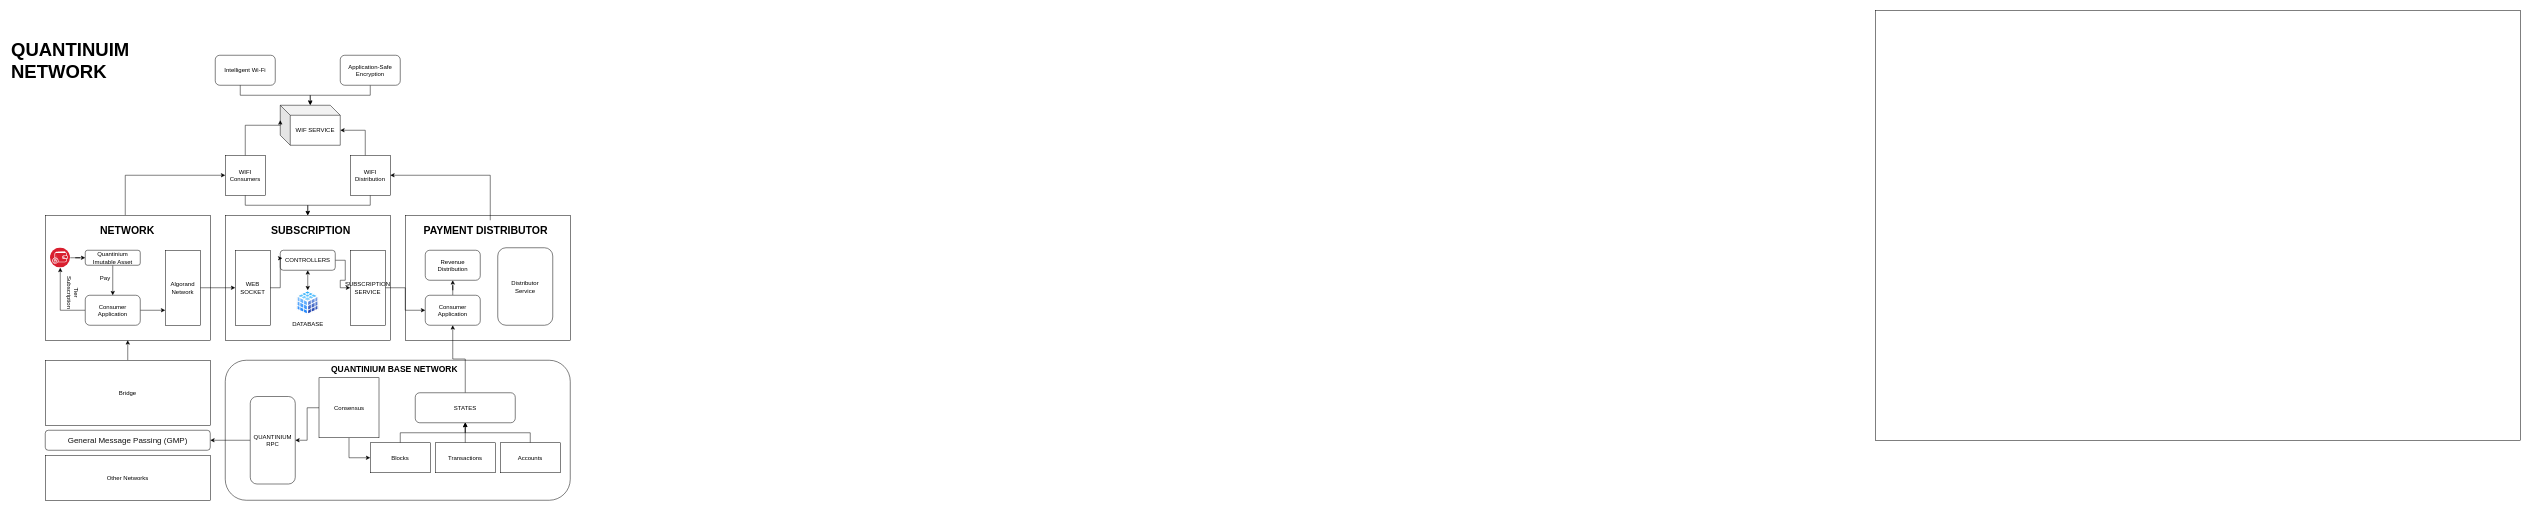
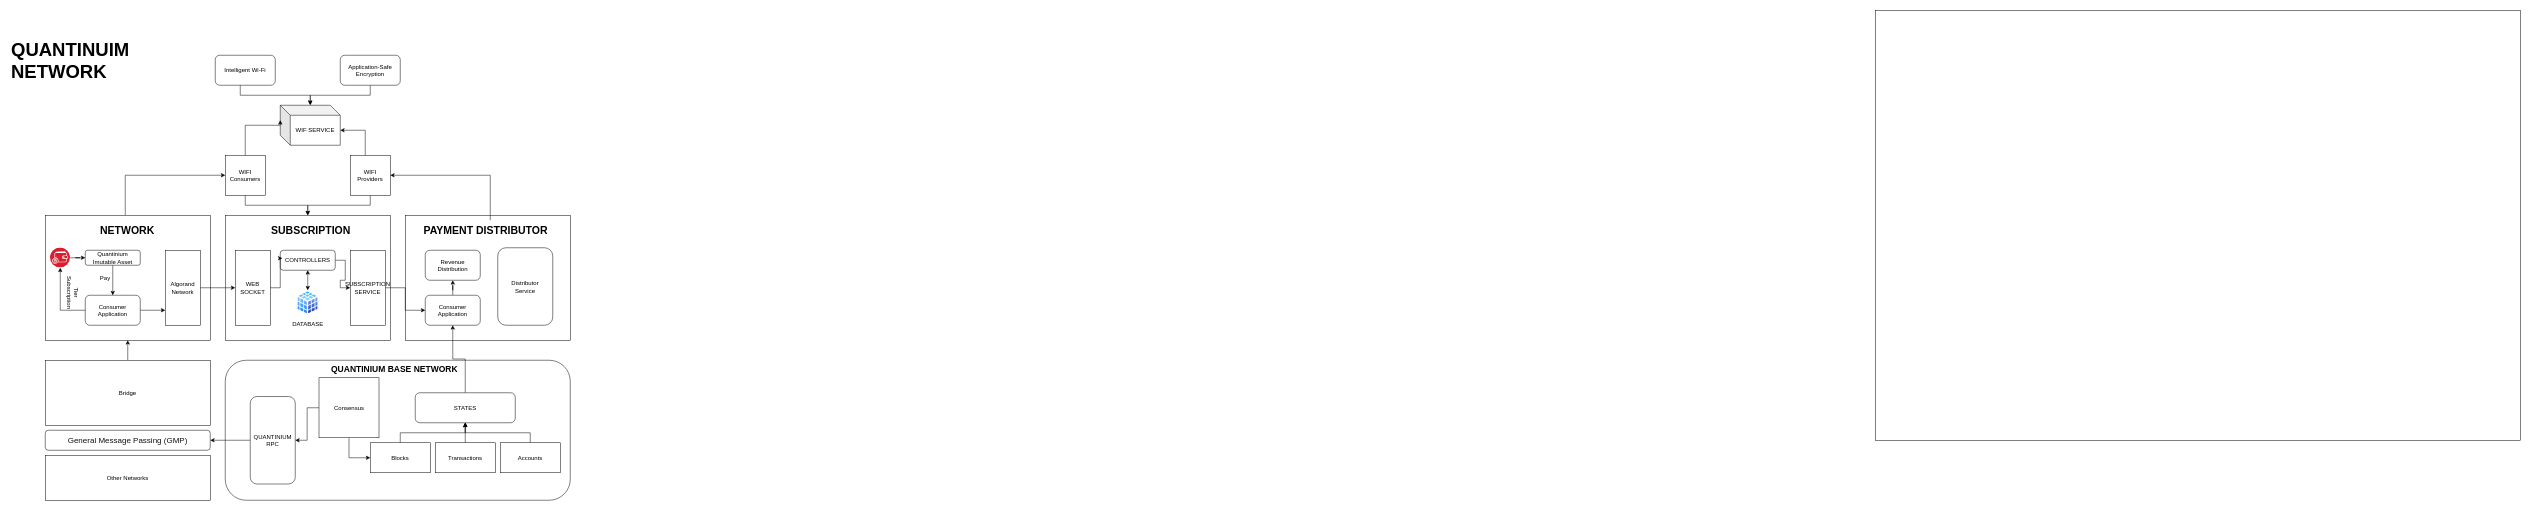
(370, 175) -> (370, 175)
